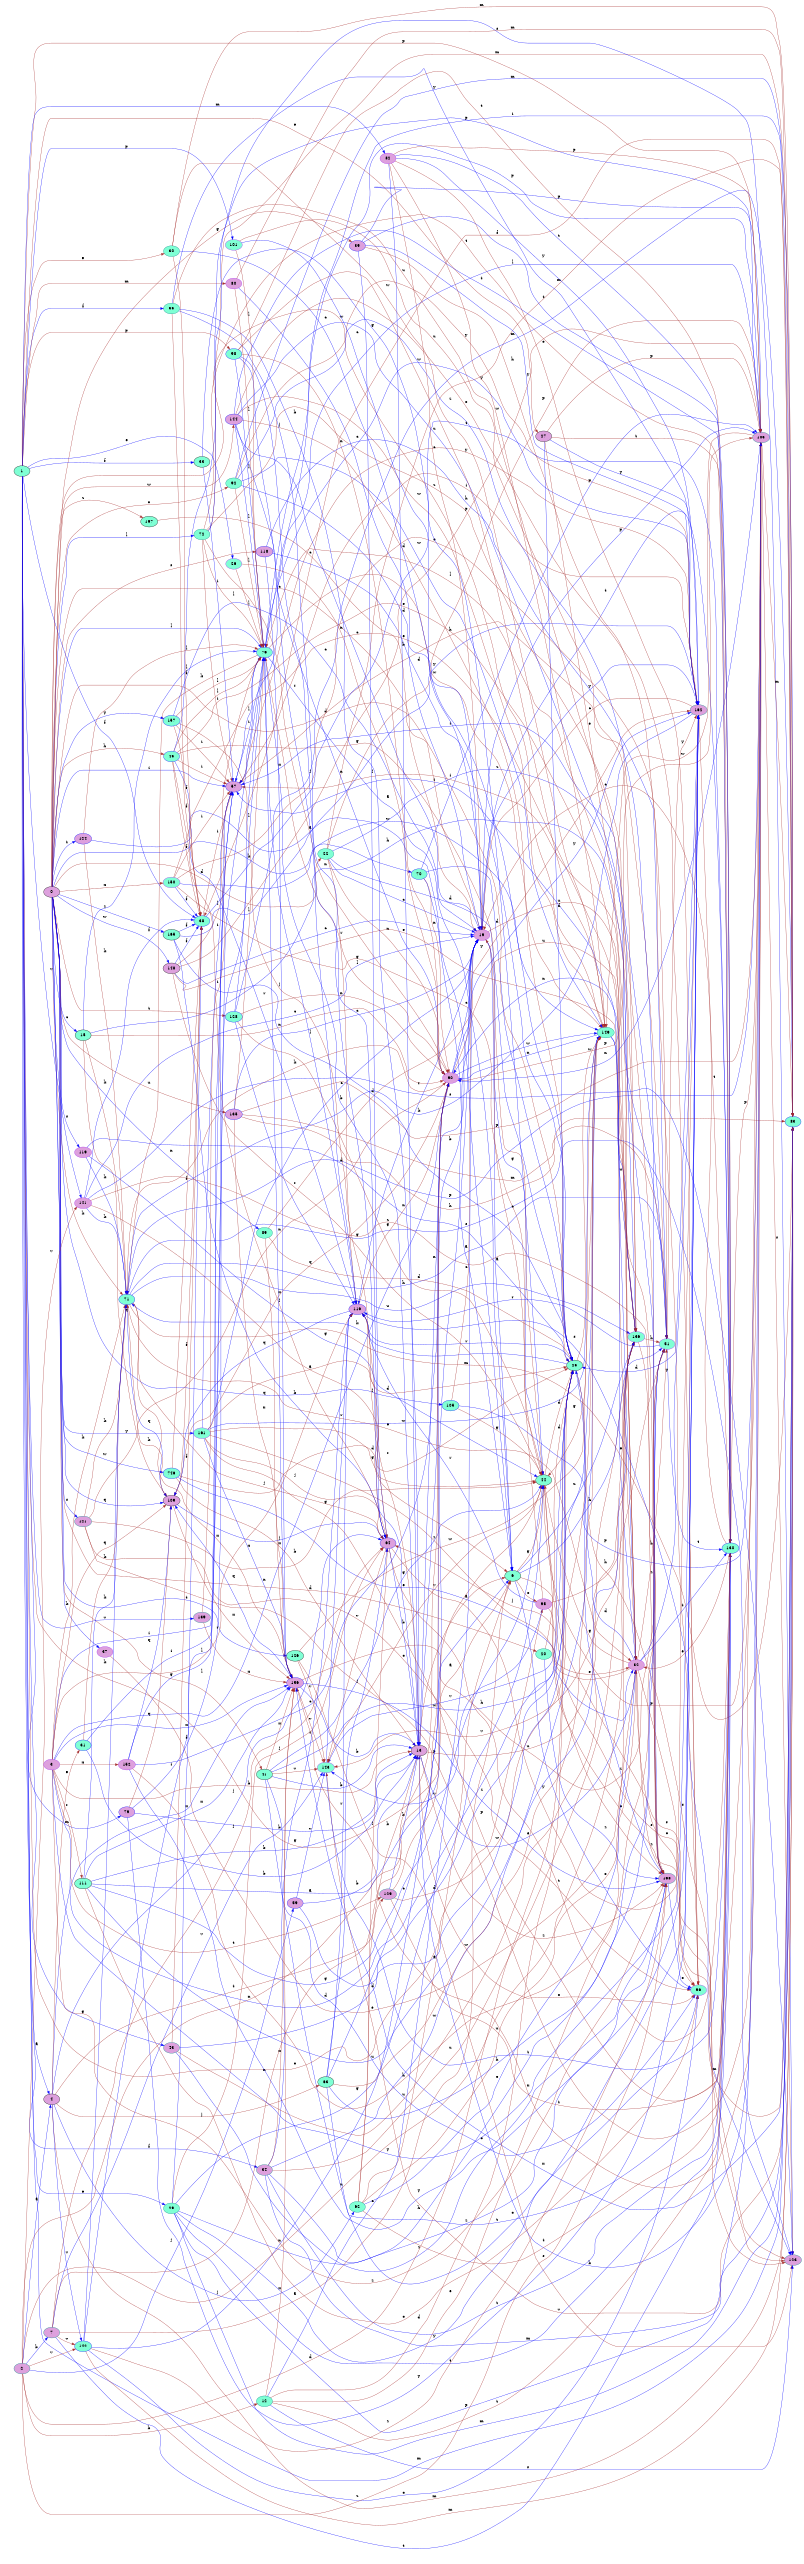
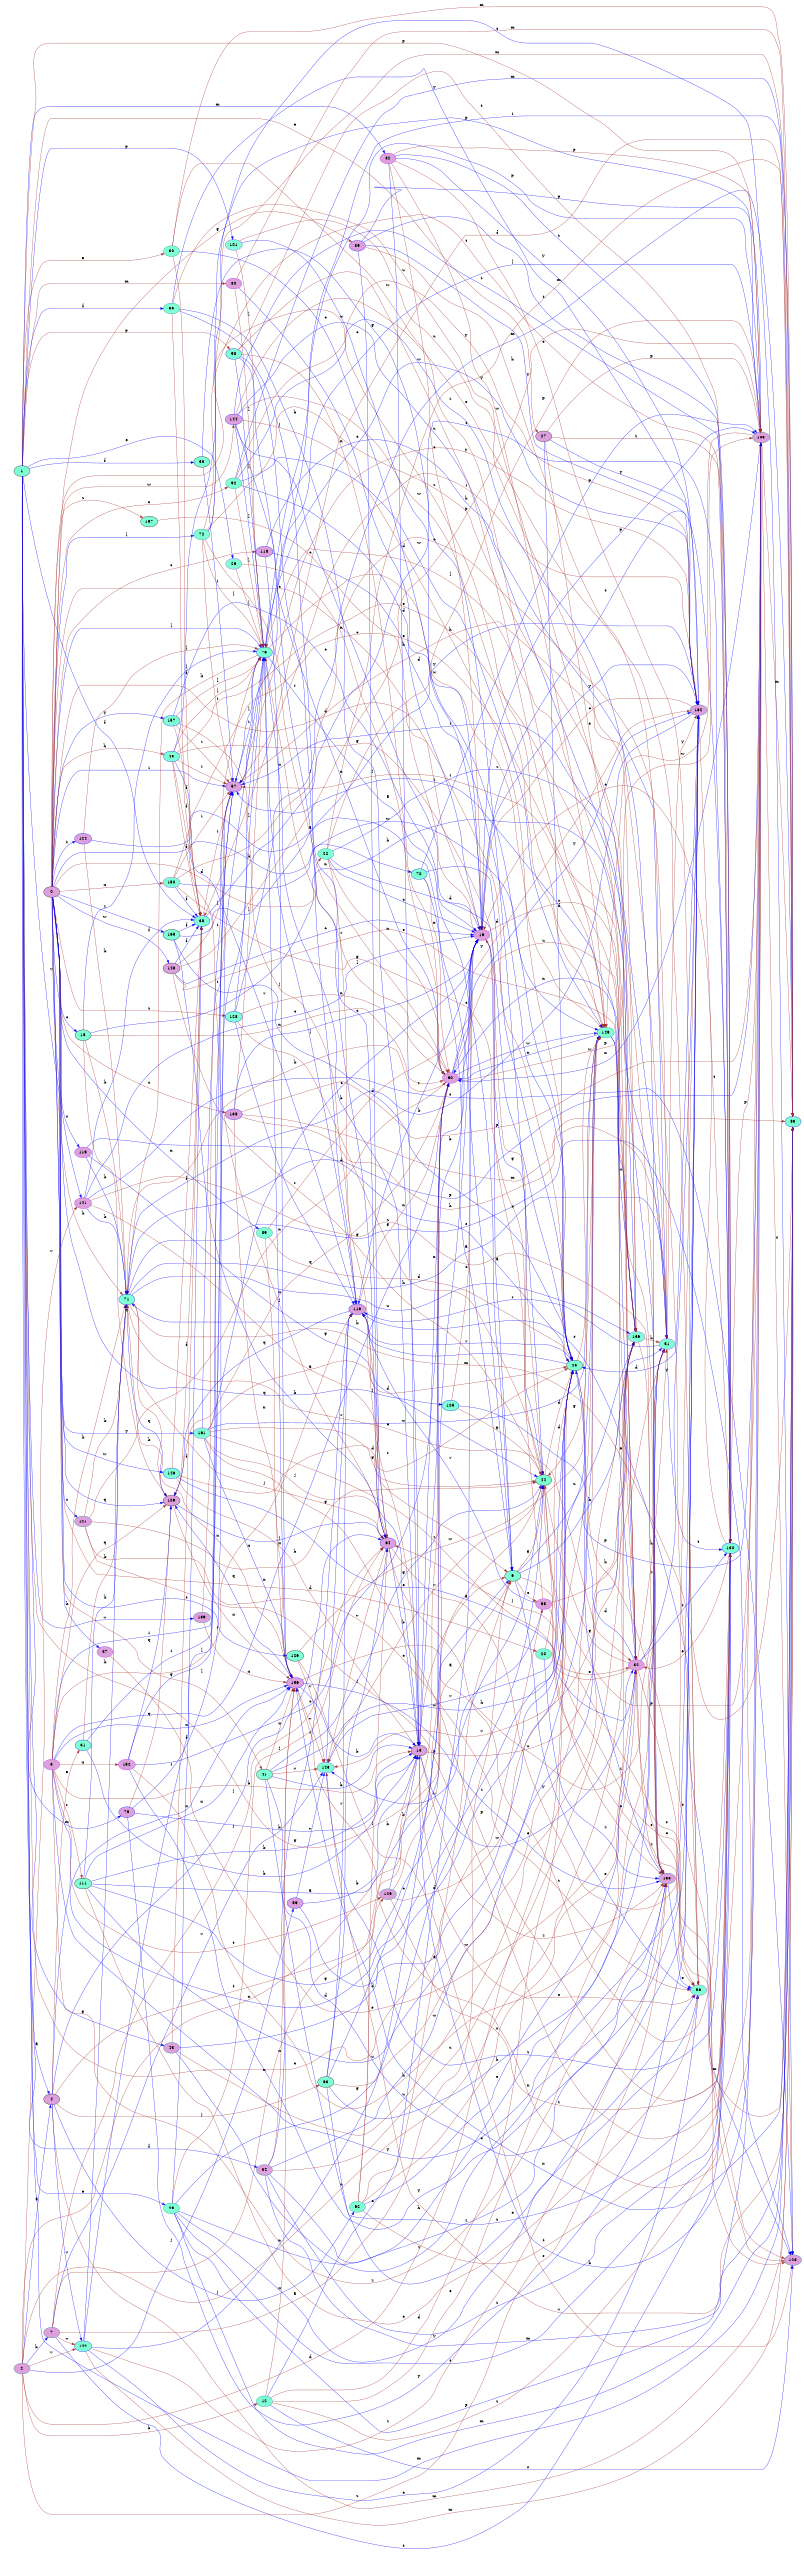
(172, 1473) -> (172, 1473)
